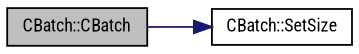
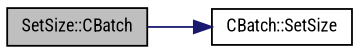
(77, 27) -> (77, 27)
